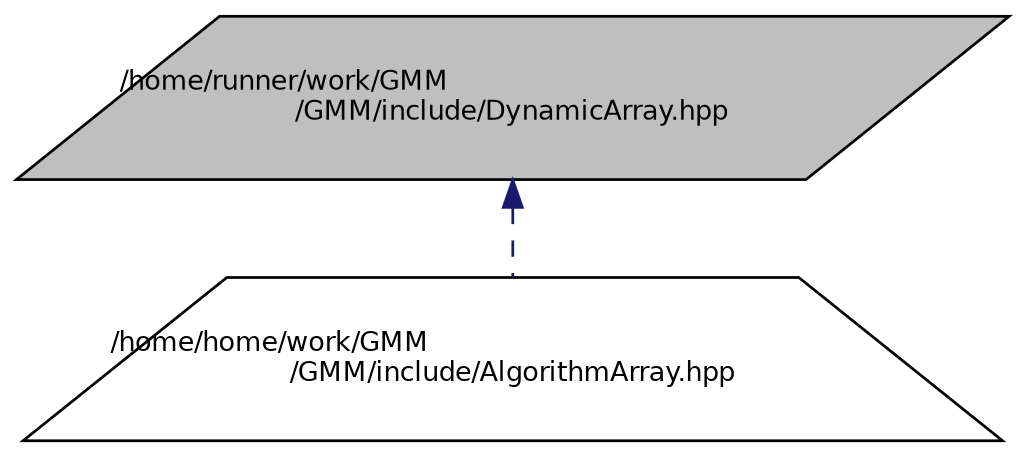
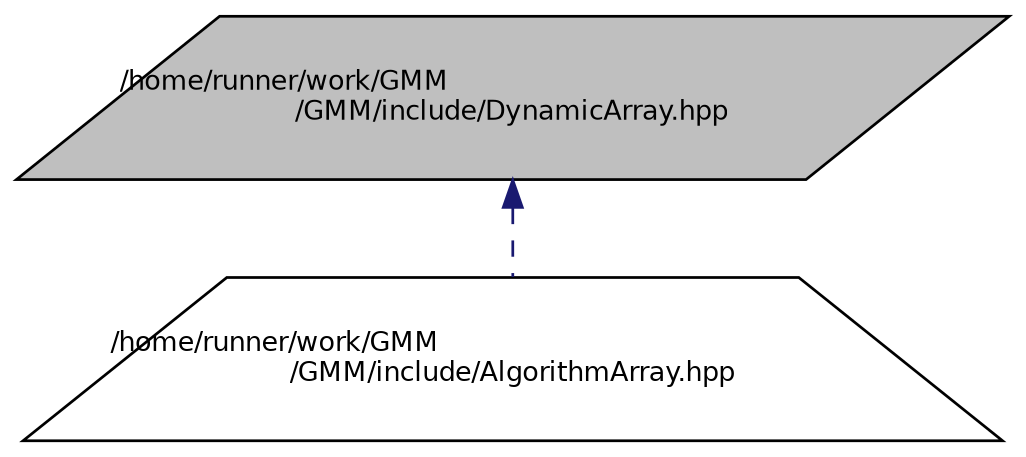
(513, 359) -> (513, 359)
